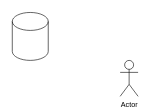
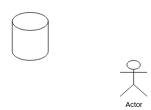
(129, 78) -> (134, 78)
